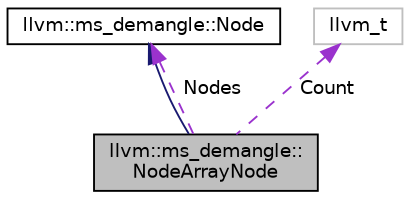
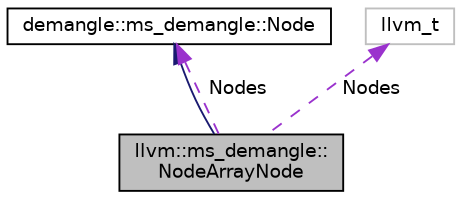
(144, 26) -> (169, 26)
(324, 89) -> (369, 89)
